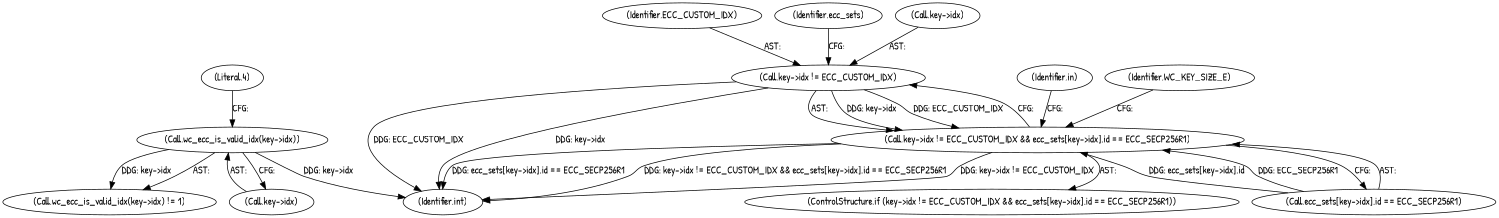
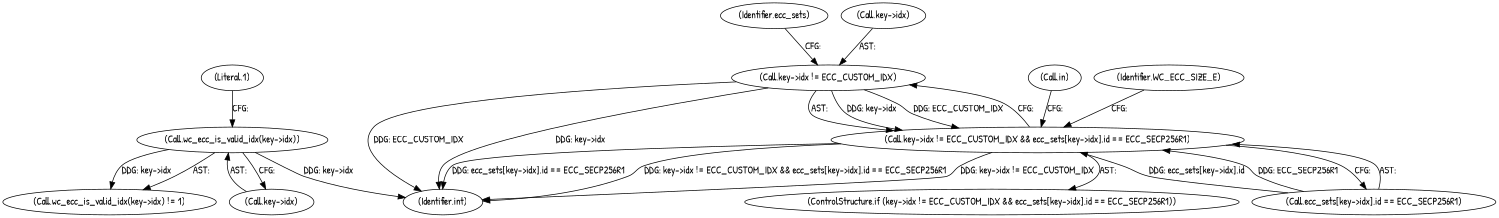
(682, 16) -> none
(232, 78) -> (232, 78)
(1055, 78) -> (1055, 78)
(1180, 78) -> (1169, 78)
